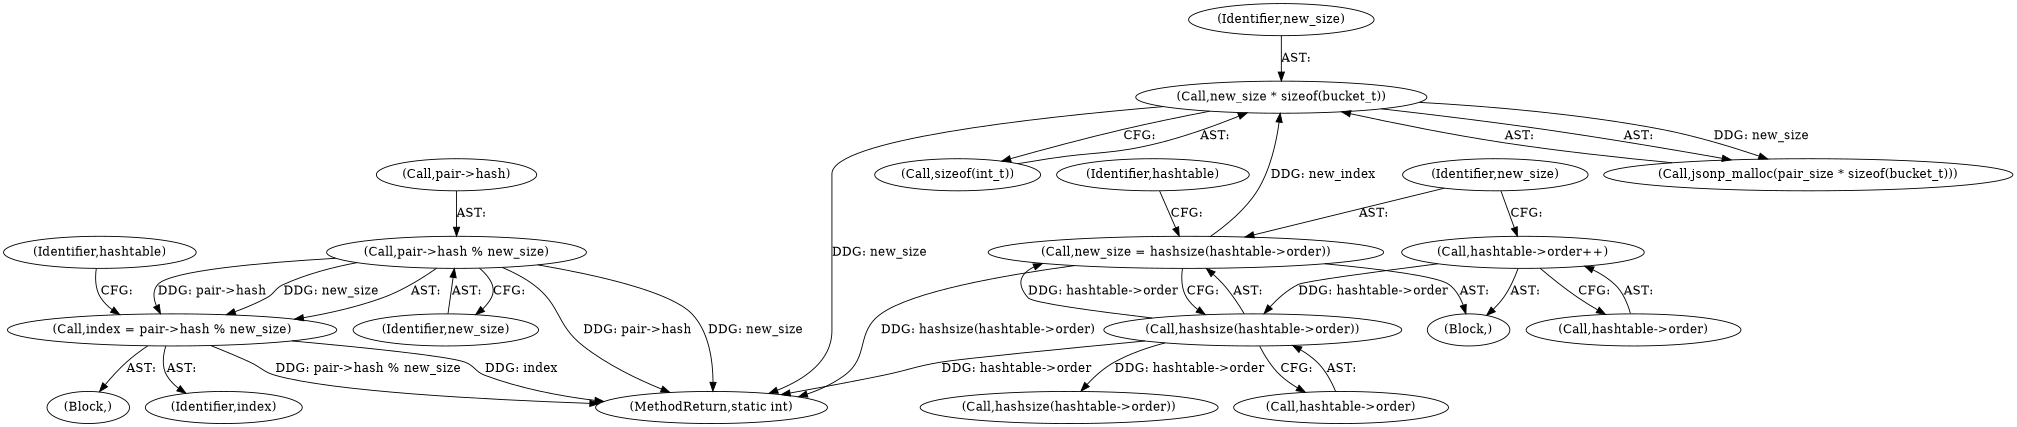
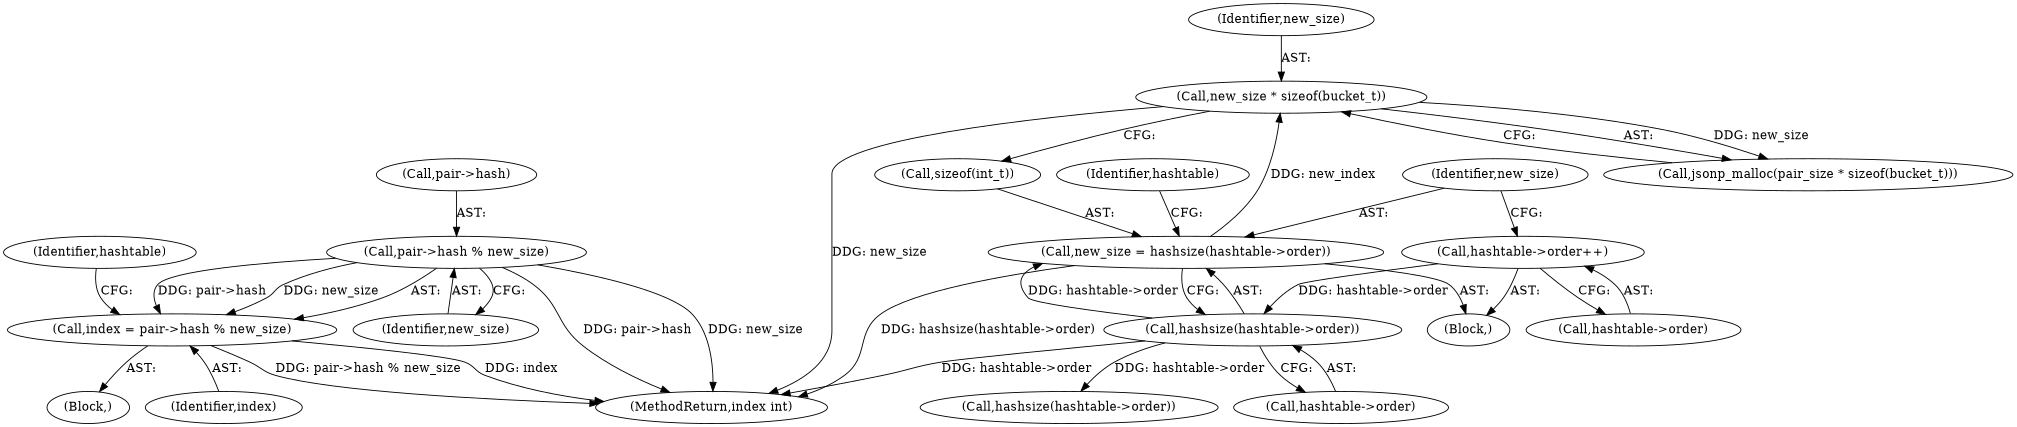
(1522, 136) -> (1522, 136)
(1130, 149) -> (1065, 211)
(164, 370) -> (210, 371)
(712, 407) -> (712, 407)
